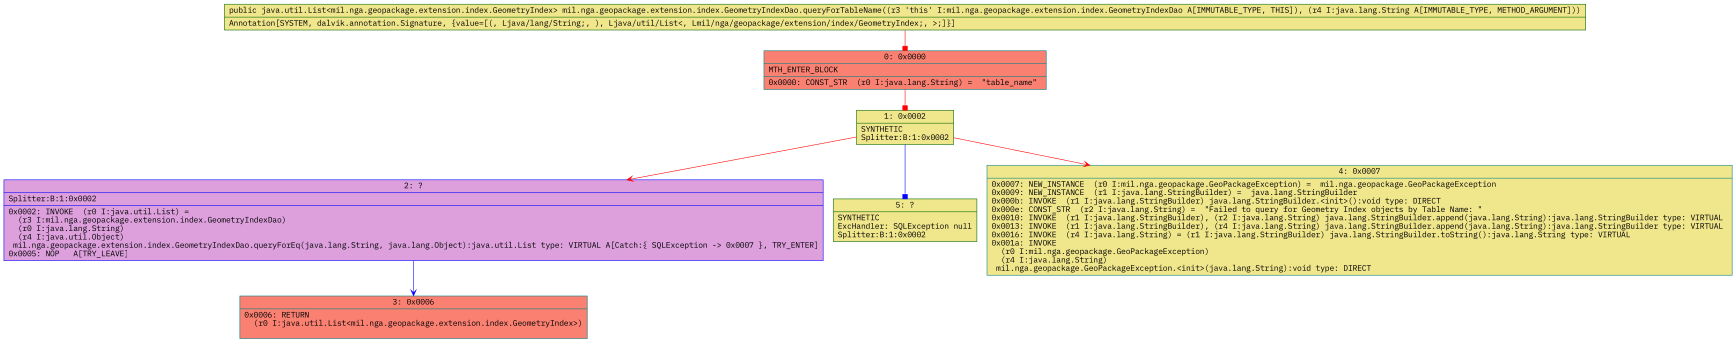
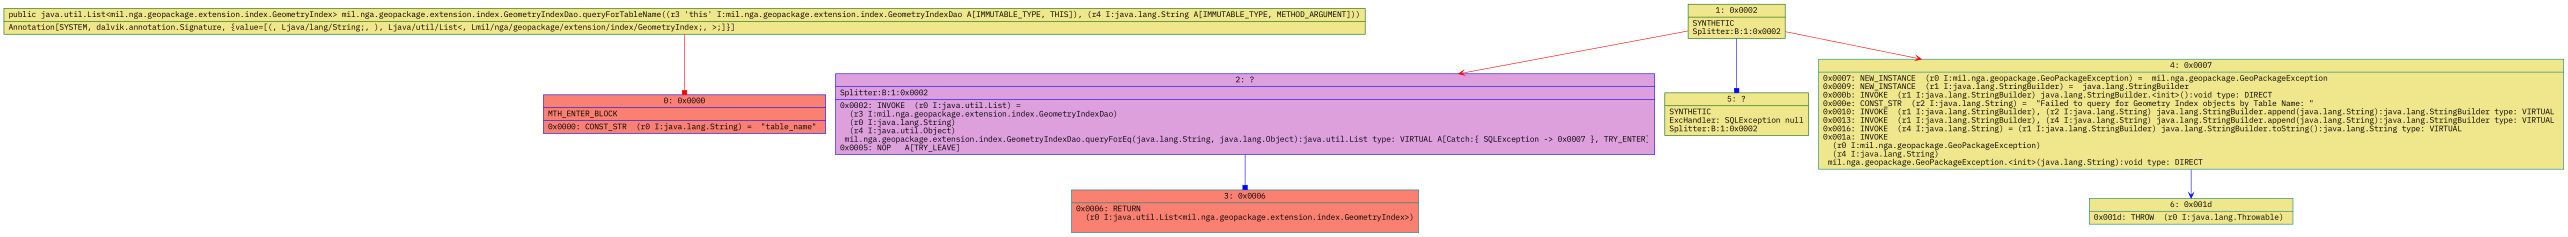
(905, 70) -> (685, 114)
(905, 97) -> none
none -> (2191, 211)
(414, 275) -> (1245, 169)
